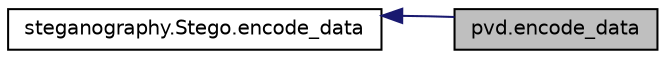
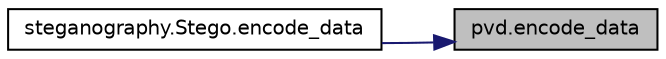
(428, 16) -> (408, 43)
